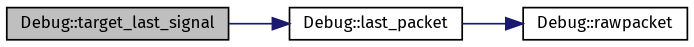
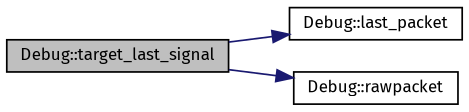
(484, 24) -> (252, 73)
